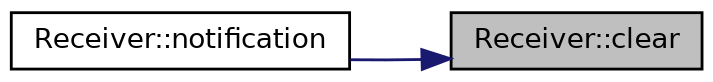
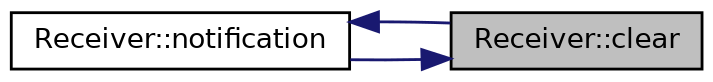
none -> (414, 22)
